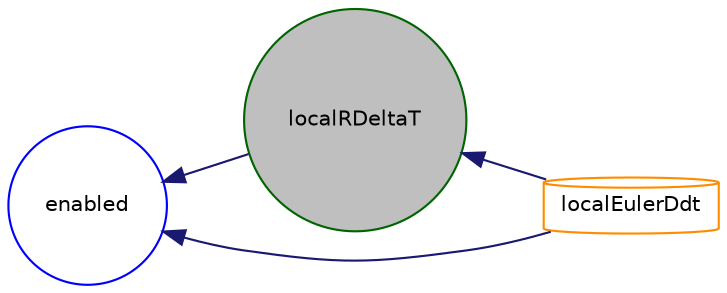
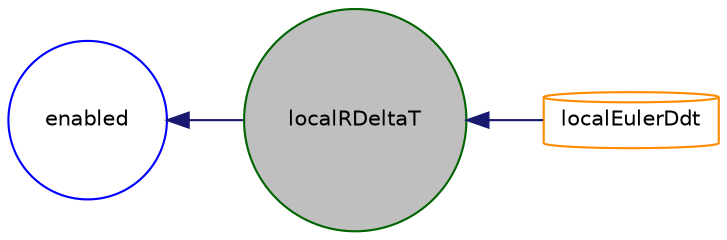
(368, 260) -> none
